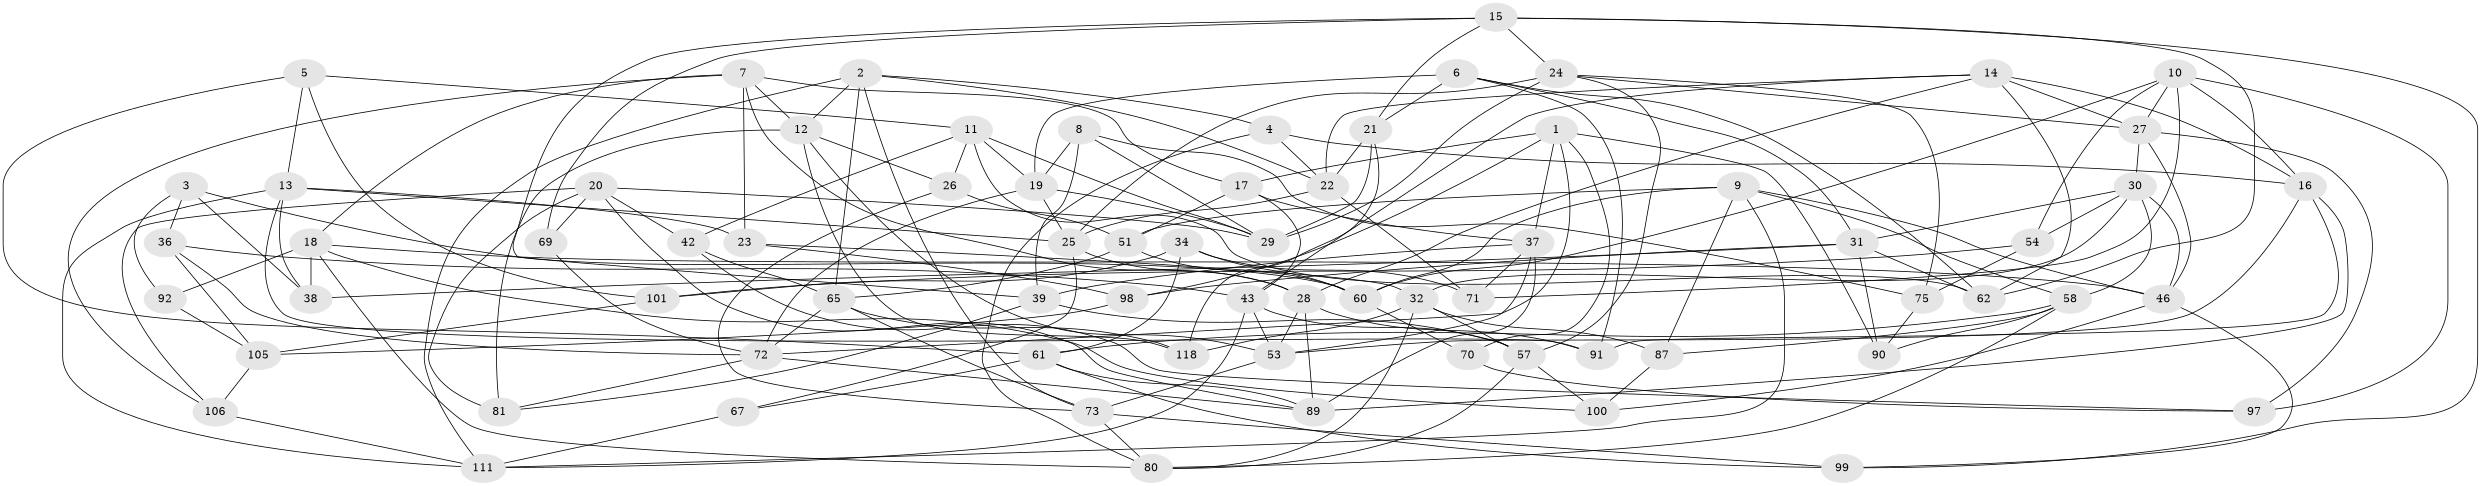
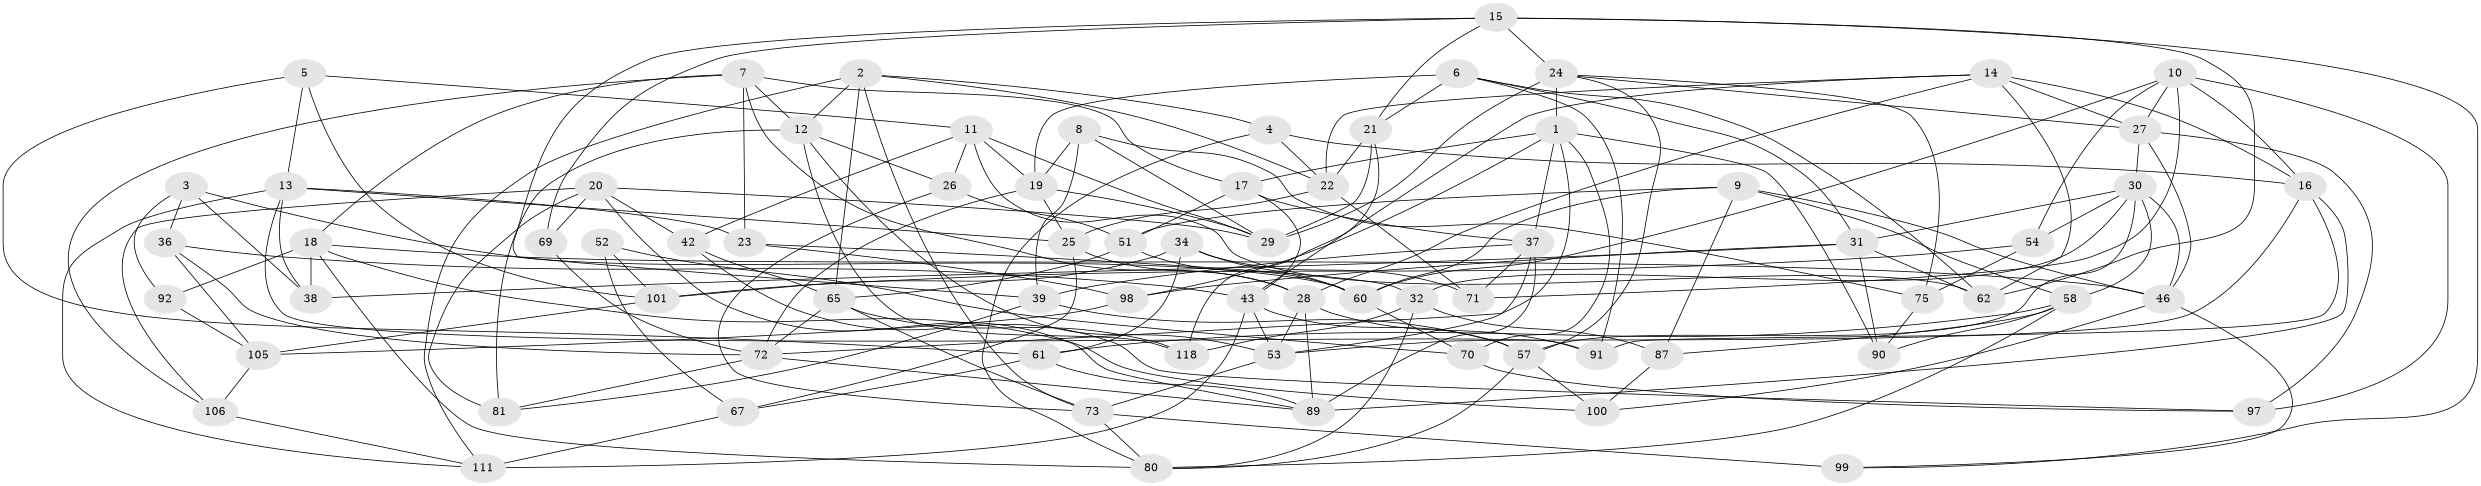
(1289, 101) -> (1556, 102)
none -> (602, 243)
(1471, 327) -> (2027, 301)
(1245, 445) -> none
(1434, 446) -> none
